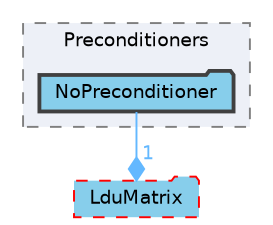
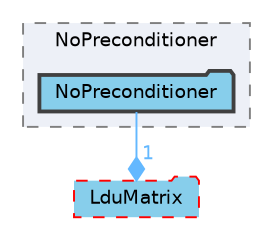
(136, 41) -> (136, 41)
